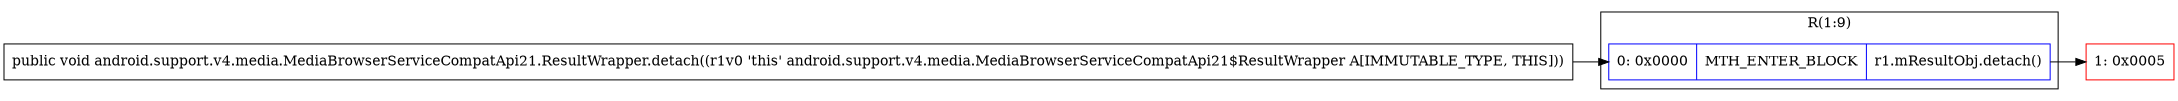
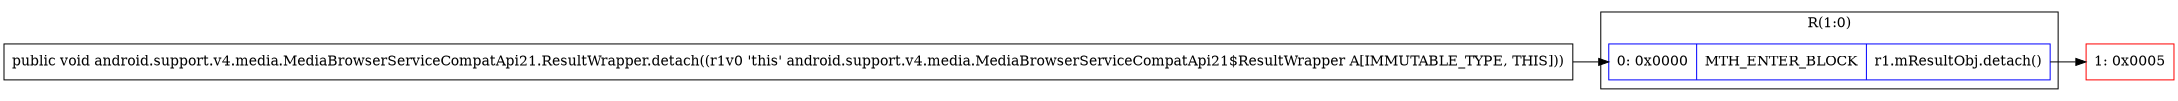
(1829, 23) -> (1829, 23)
